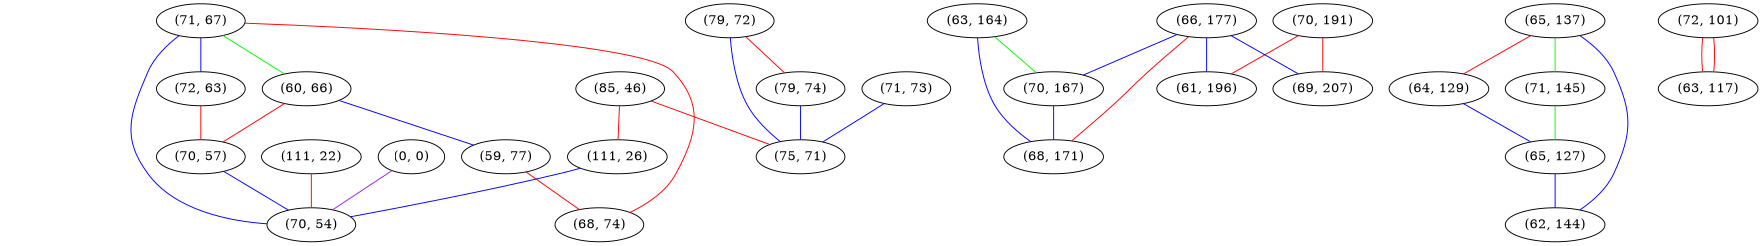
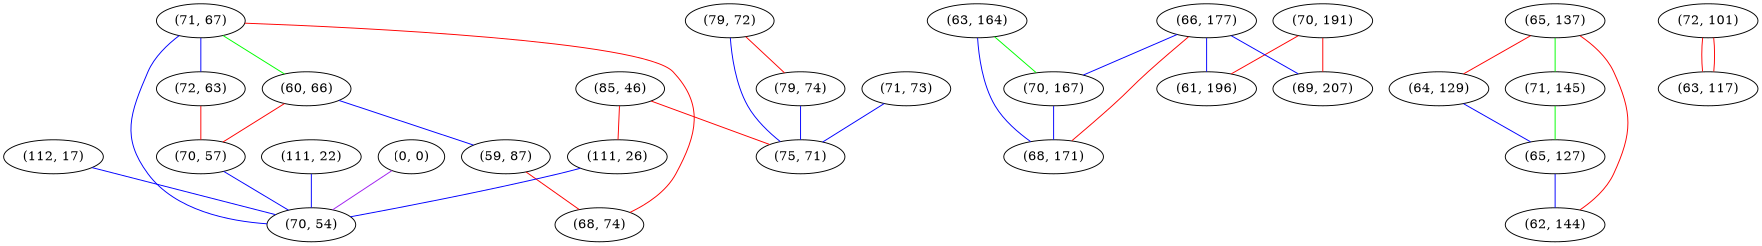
(1628, 123) -> (1628, 123)
none -> (54, 157)
(506, 157) -> (506, 157)
(311, 191) -> (311, 191)
